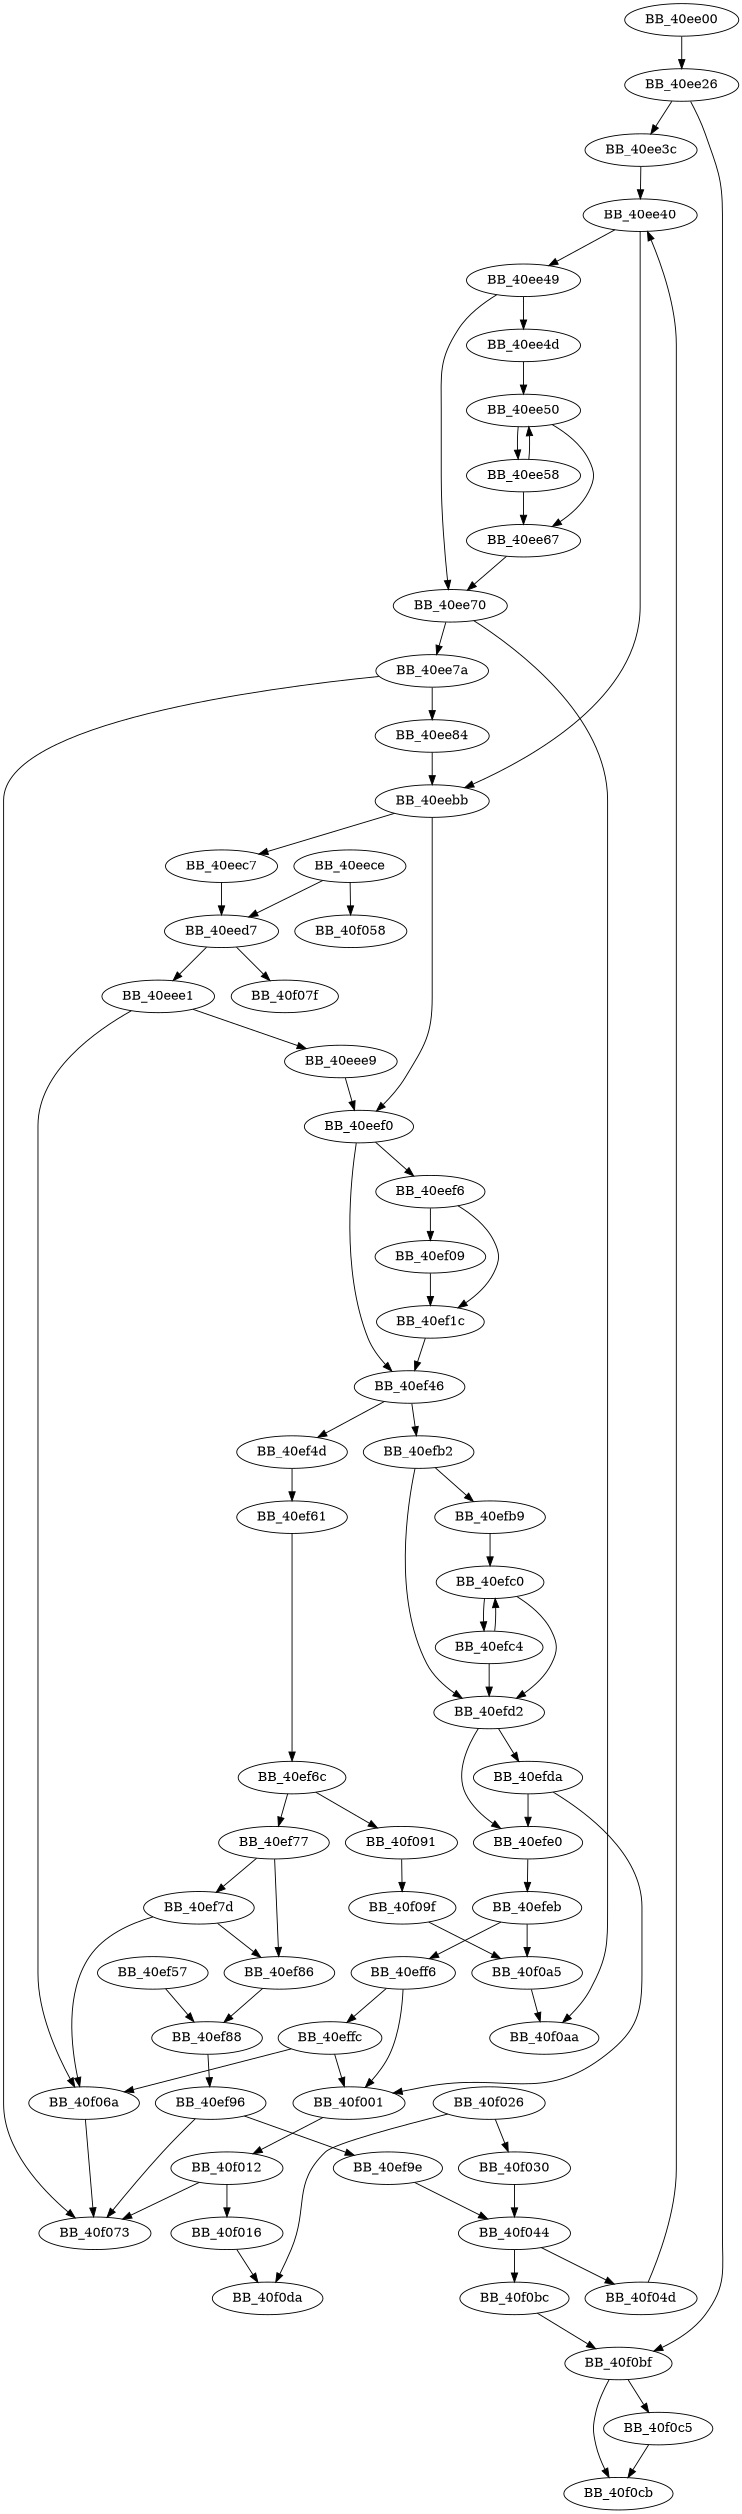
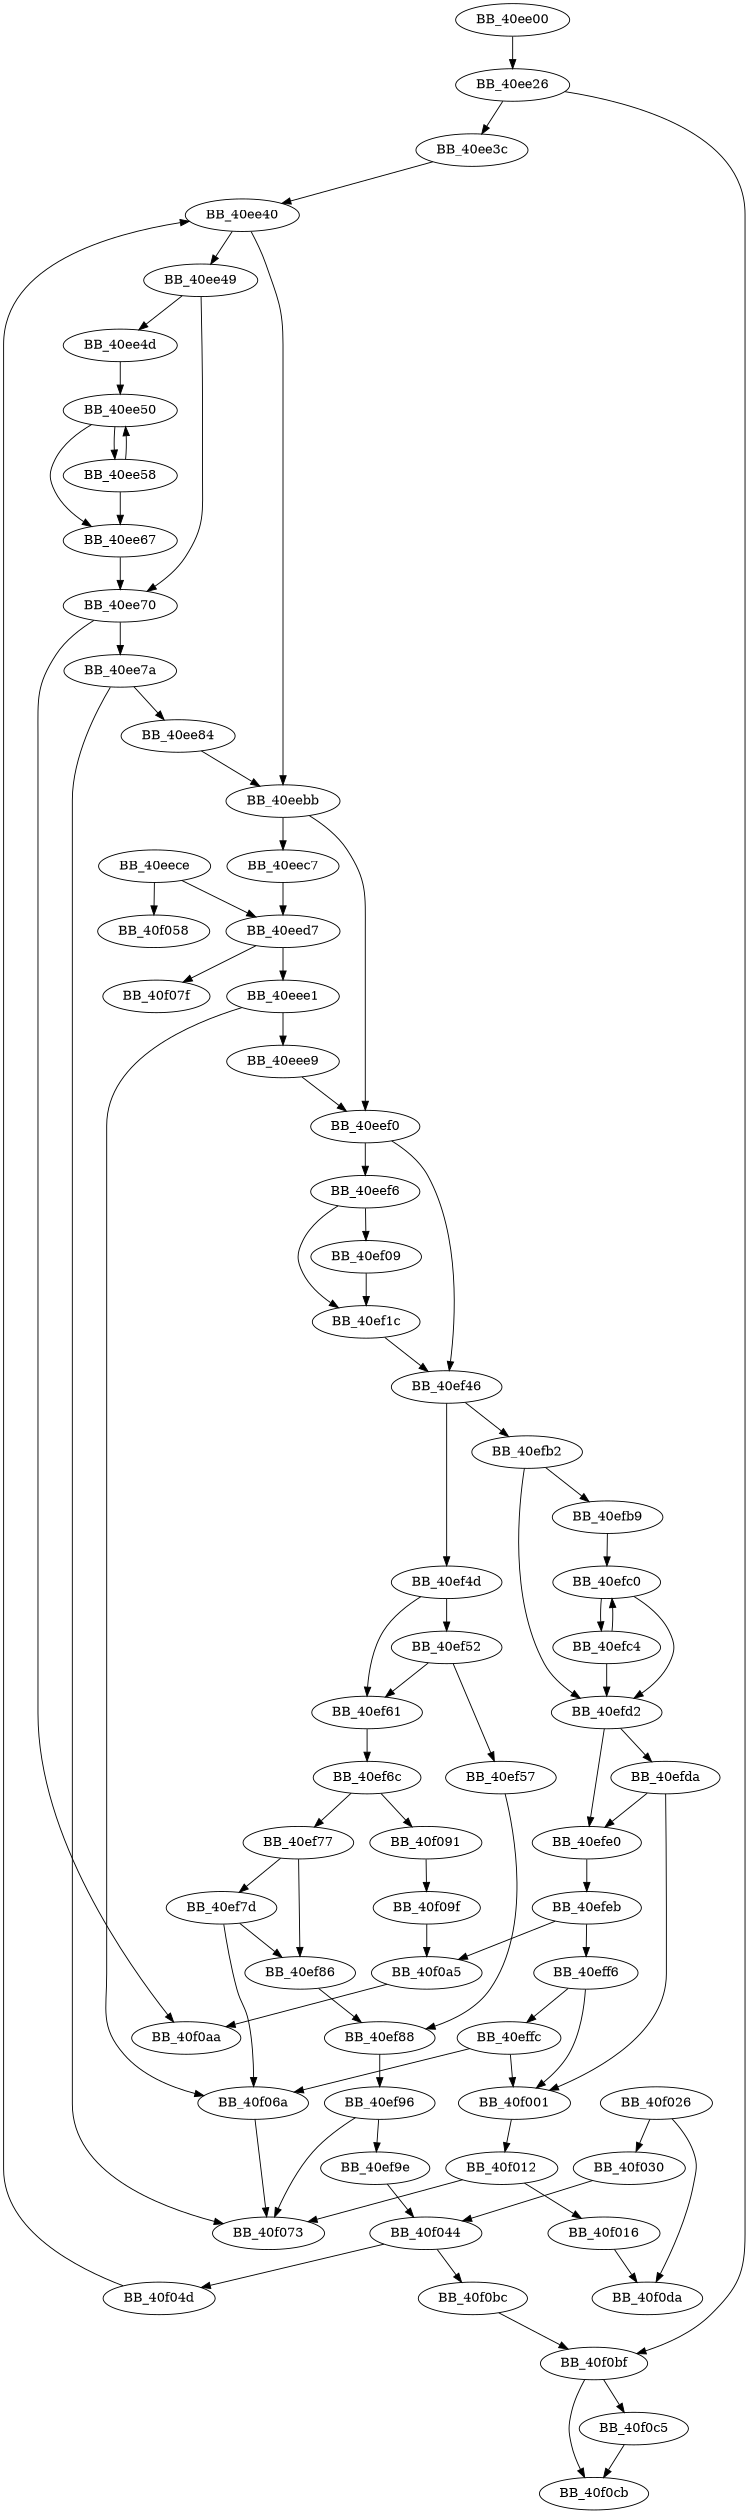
none -> (447, 1647)
